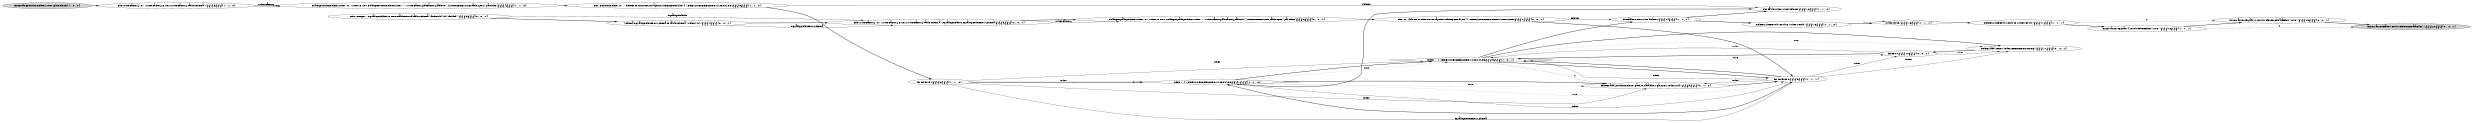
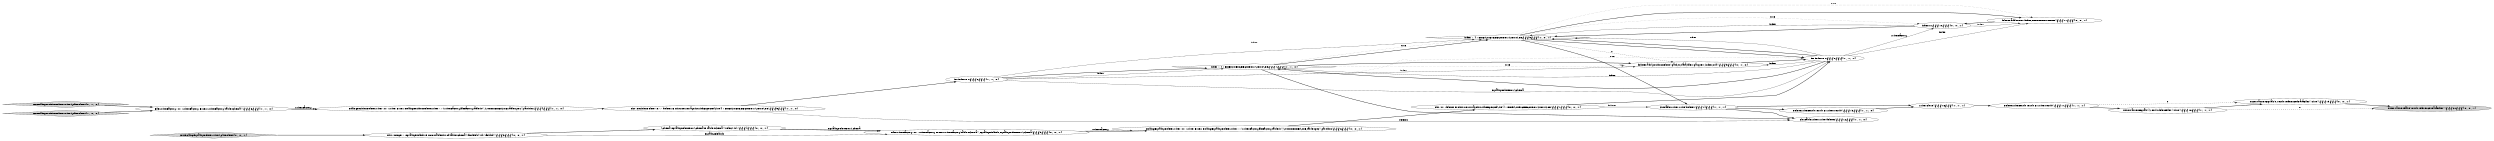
(47, 6) -> (66, 113)
(1792, 19) -> (1823, 106)
(1908, 23) -> (1942, 106)
(1857, 64) -> (1899, 36)
none -> (66, 104)
none -> (214, 135)
